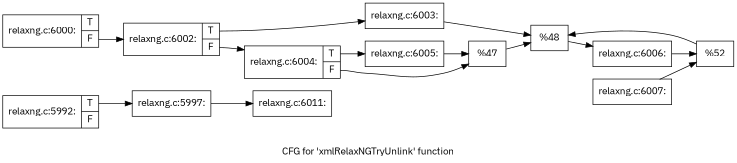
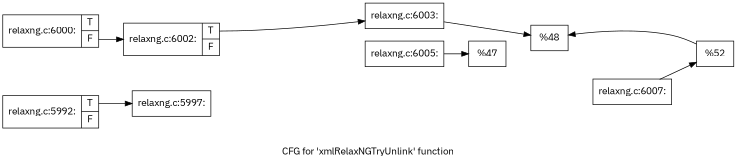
(515, 47) -> none
(632, 54) -> none
(292, 62) -> none
(292, 104) -> none
